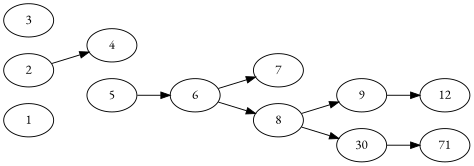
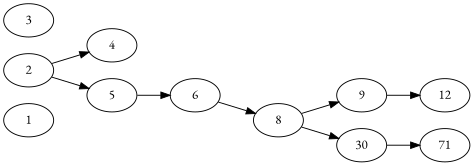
(278, 70) -> none
none -> (66, 81)
